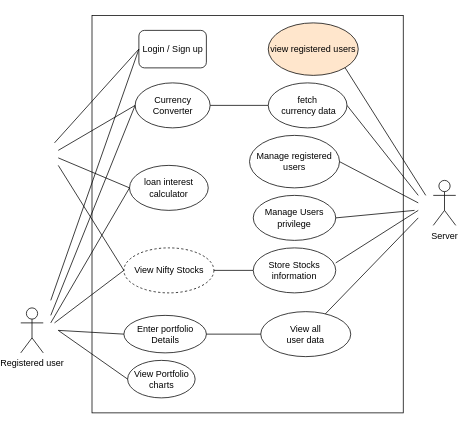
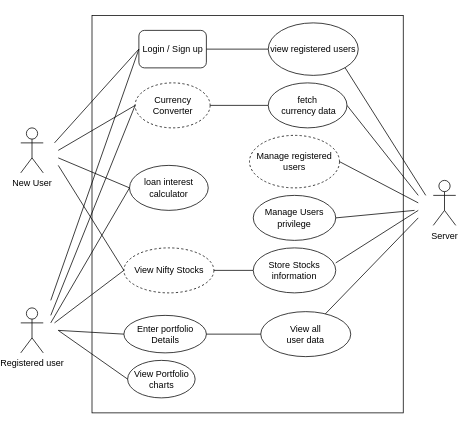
none -> (238, 49)
(313, 49) -> (313, 49)
(173, 105) -> (173, 105)
none -> (32, 150)
(294, 162) -> (294, 162)
